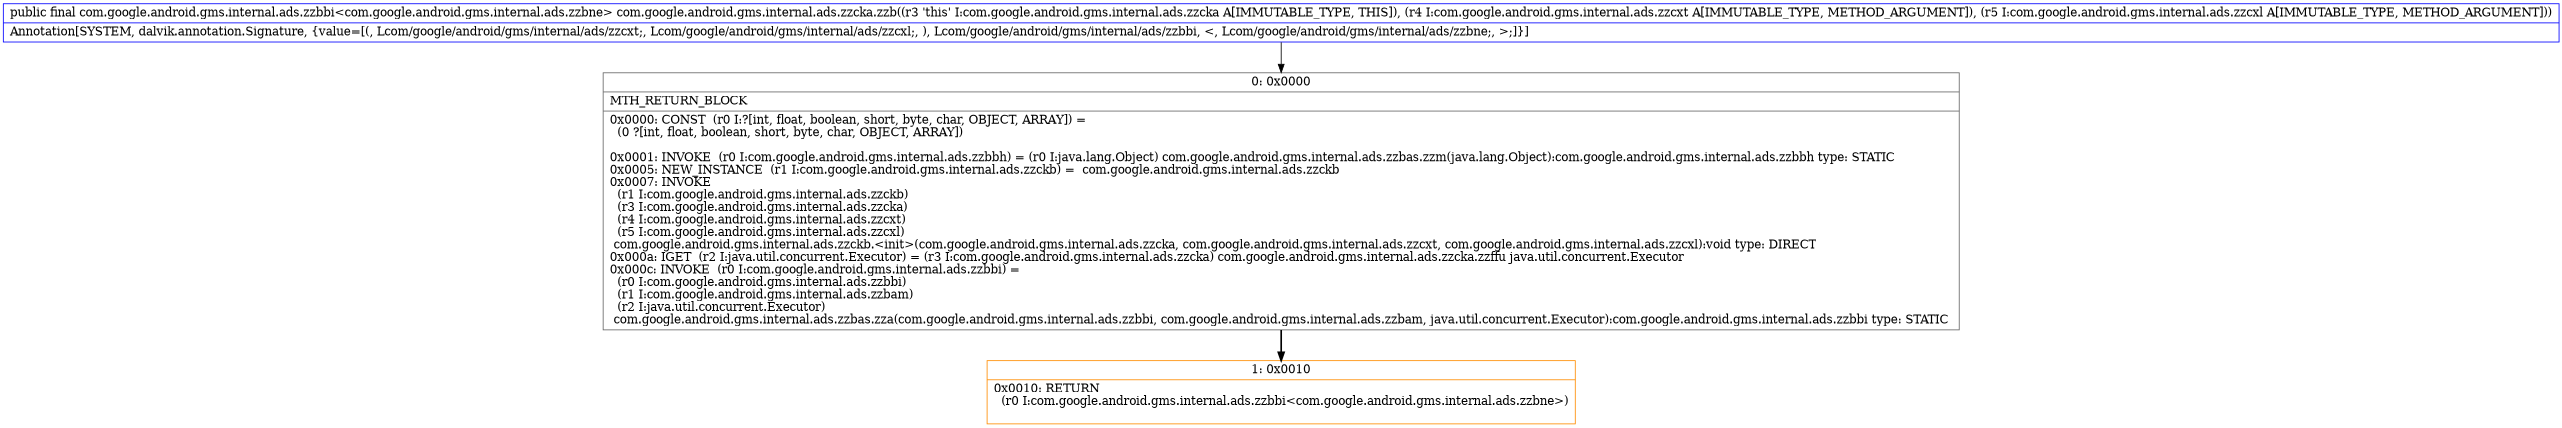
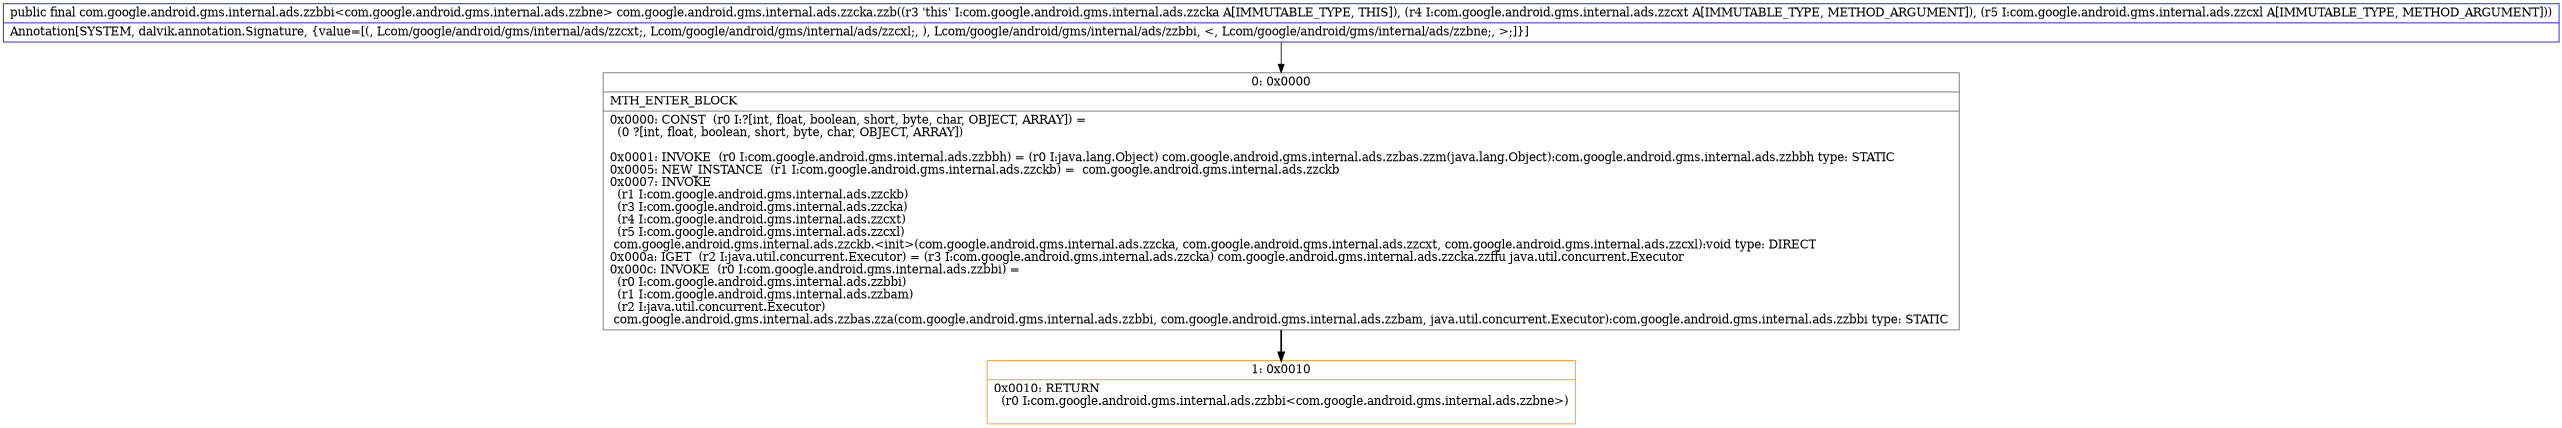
(679, 101) -> (674, 101)
